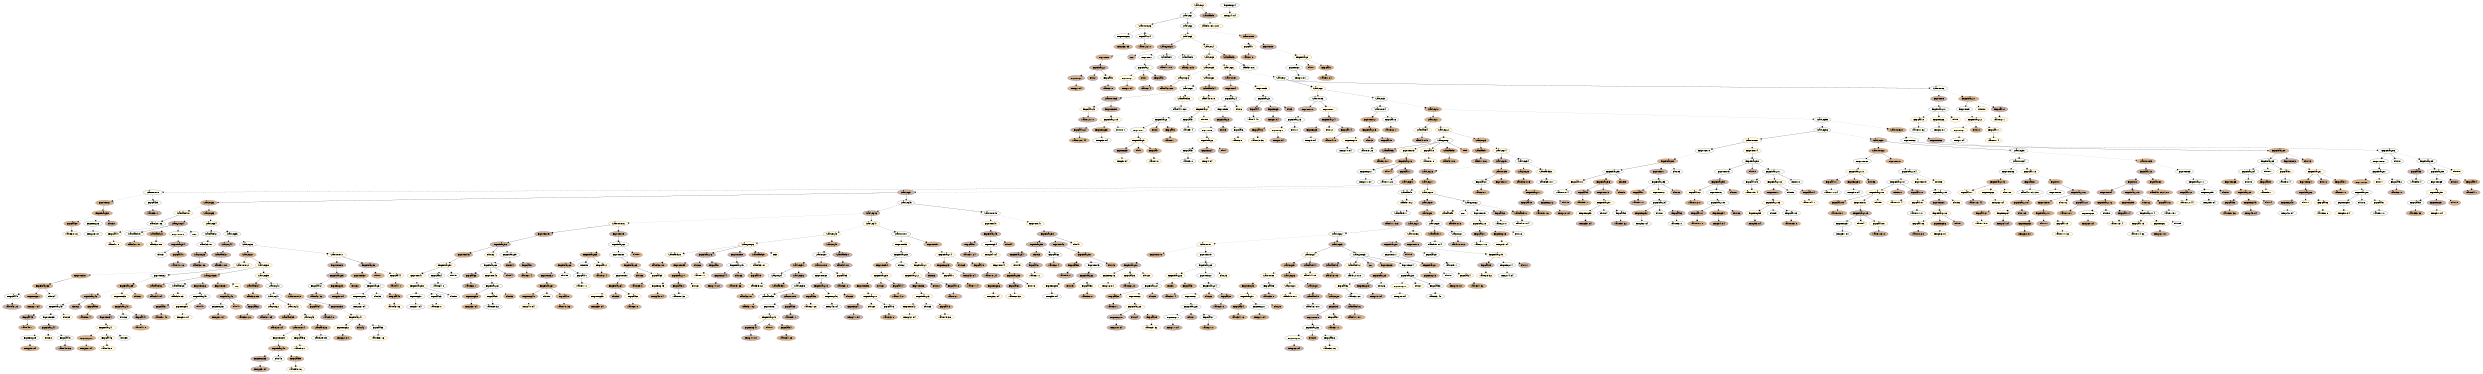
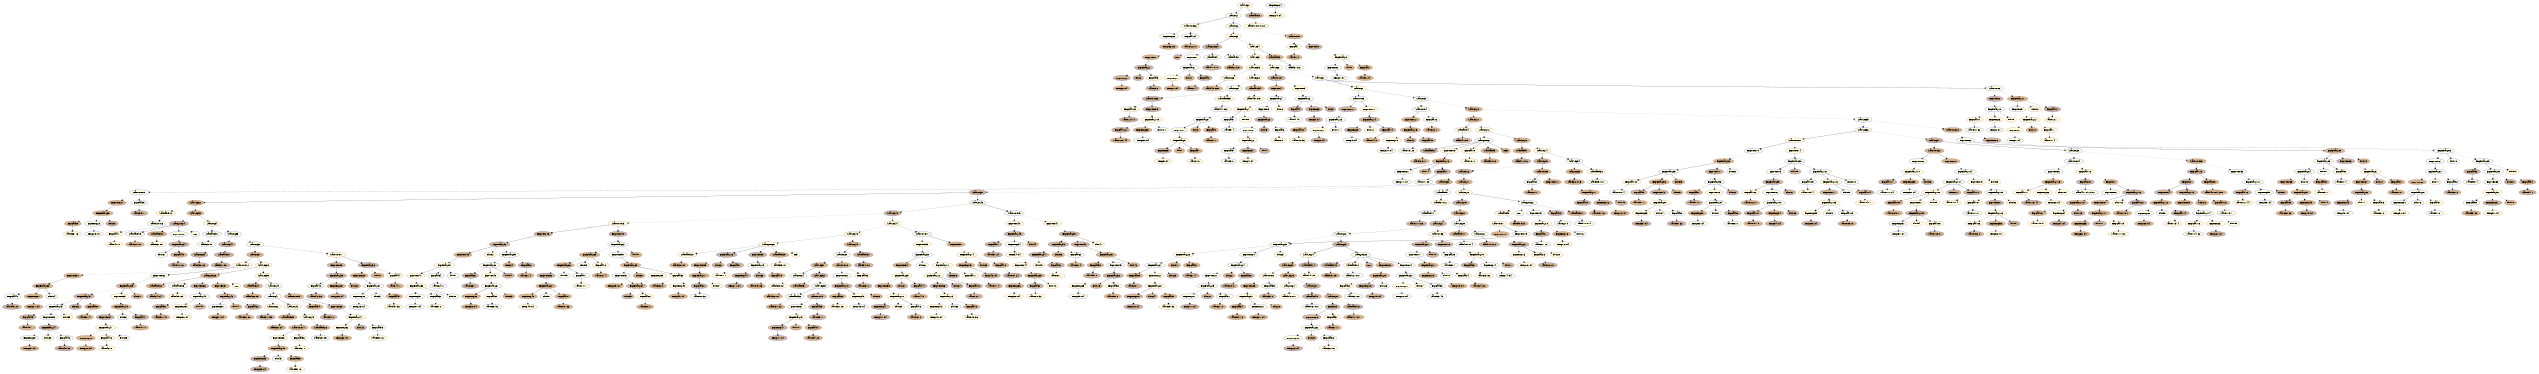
(1272, 239) -> (1312, 239)
(607, 291) -> (647, 281)
